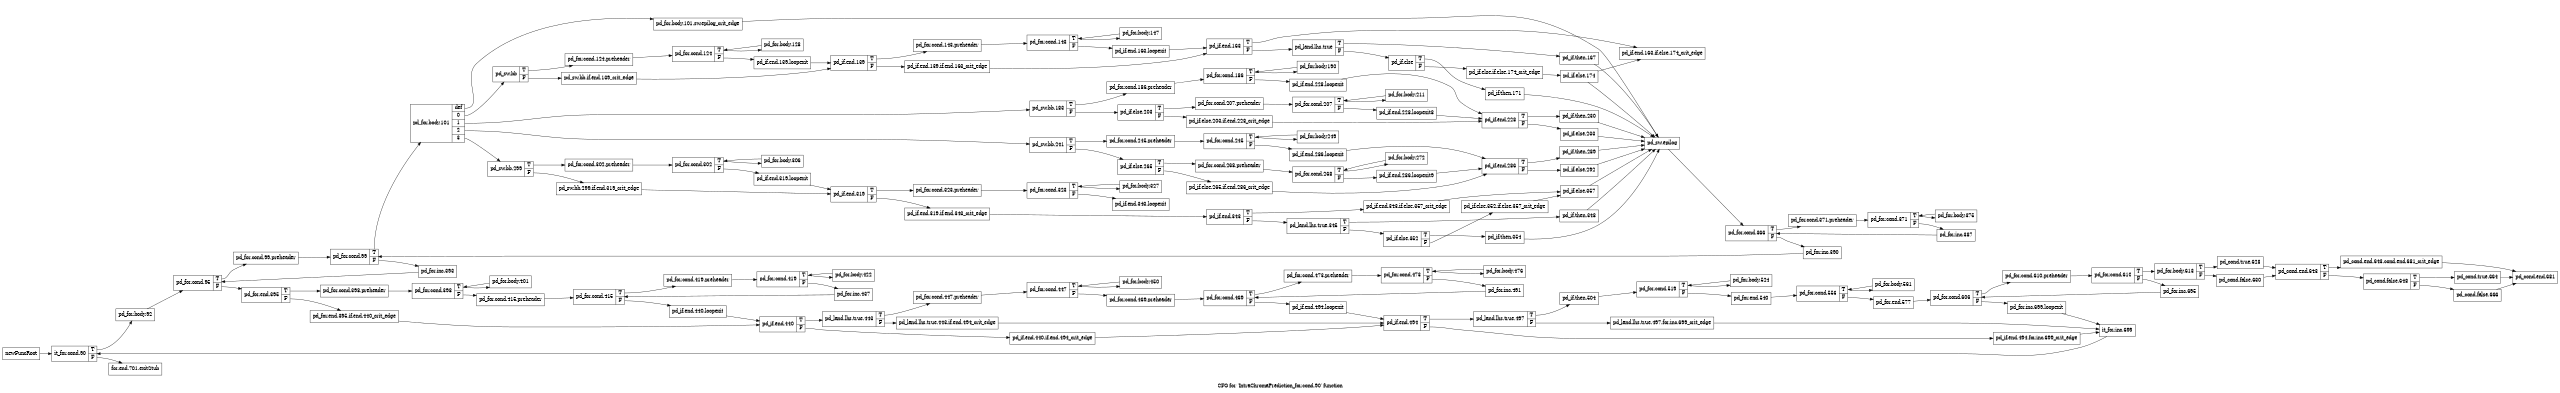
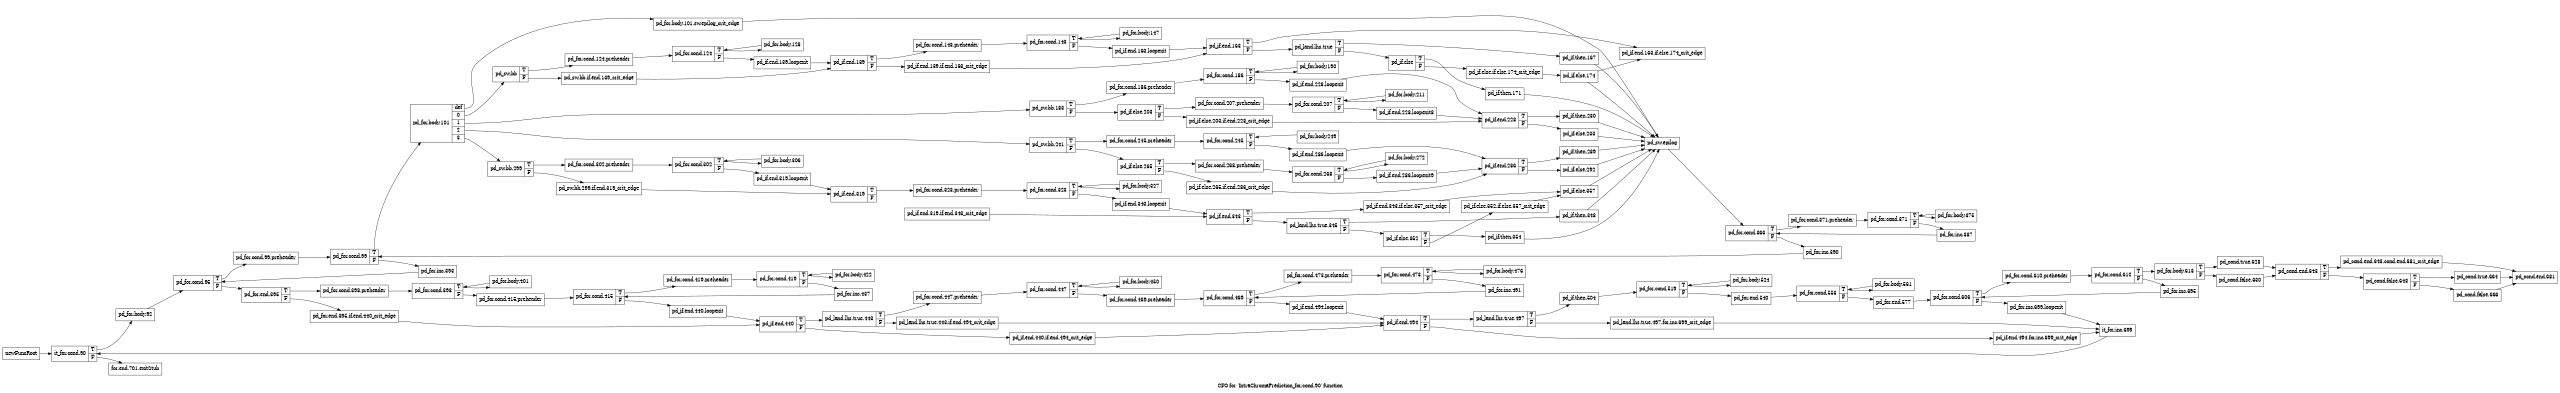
(1274, 139) -> none
(902, 201) -> none
none -> (1186, 211)
